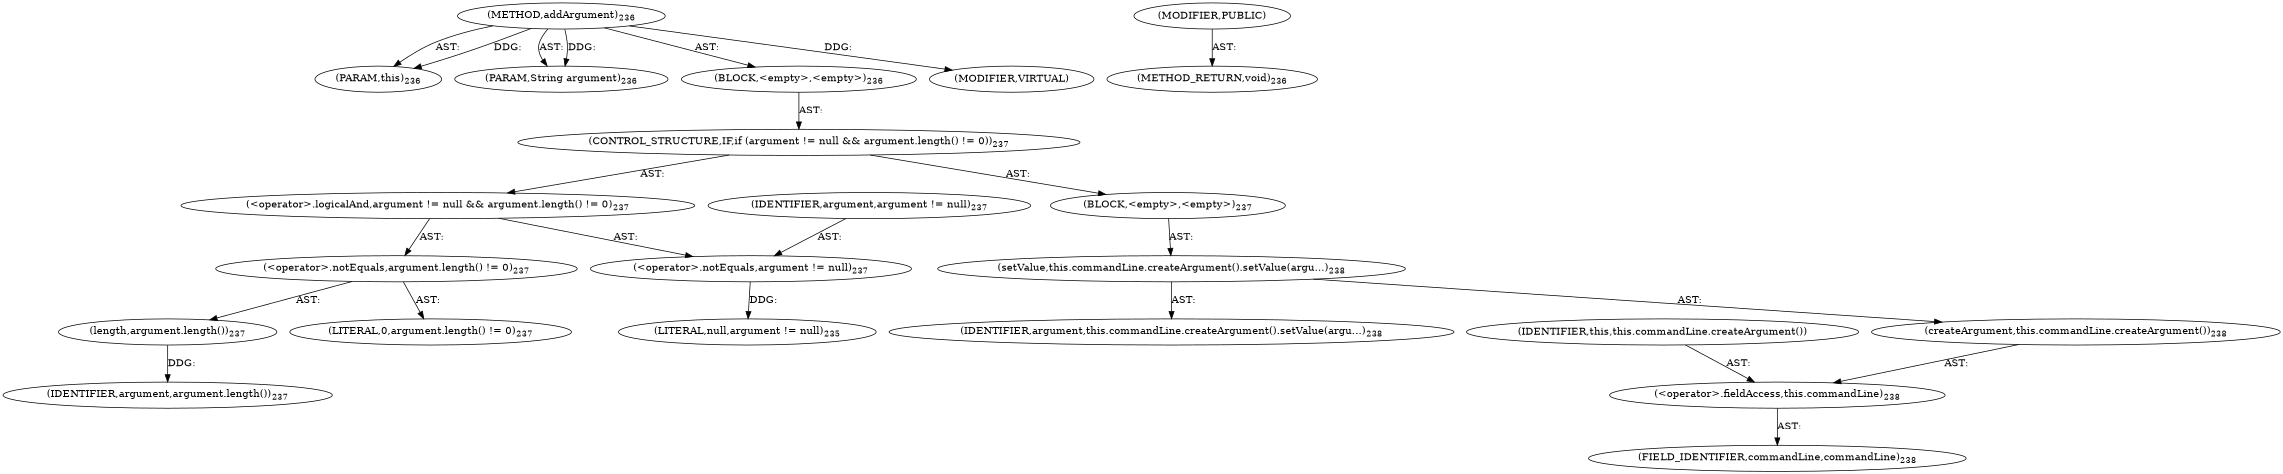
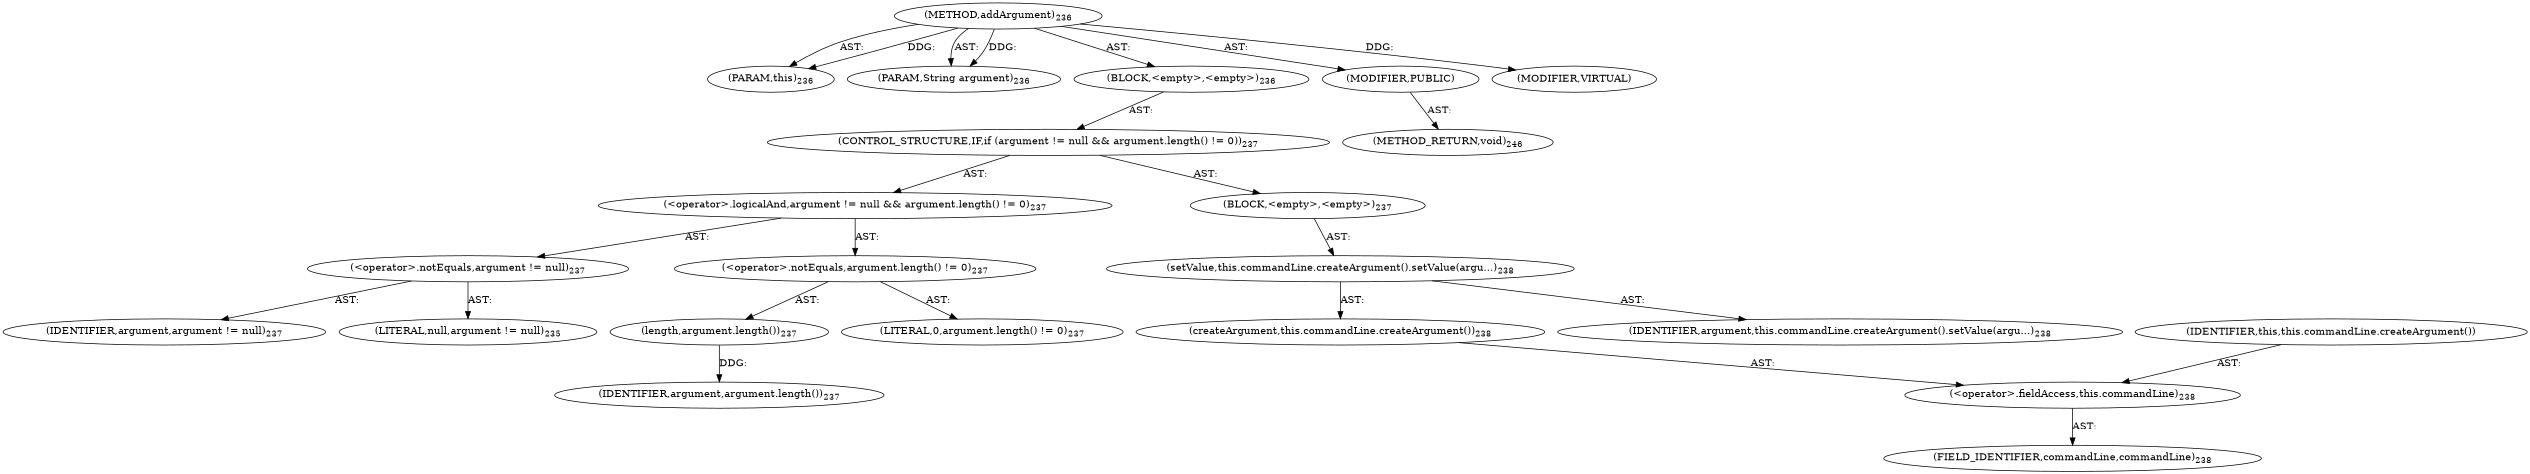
none -> (1200, 48)
(1279, 78) -> (1515, 141)
(813, 236) -> (320, 300)
(765, 300) -> (482, 300)
